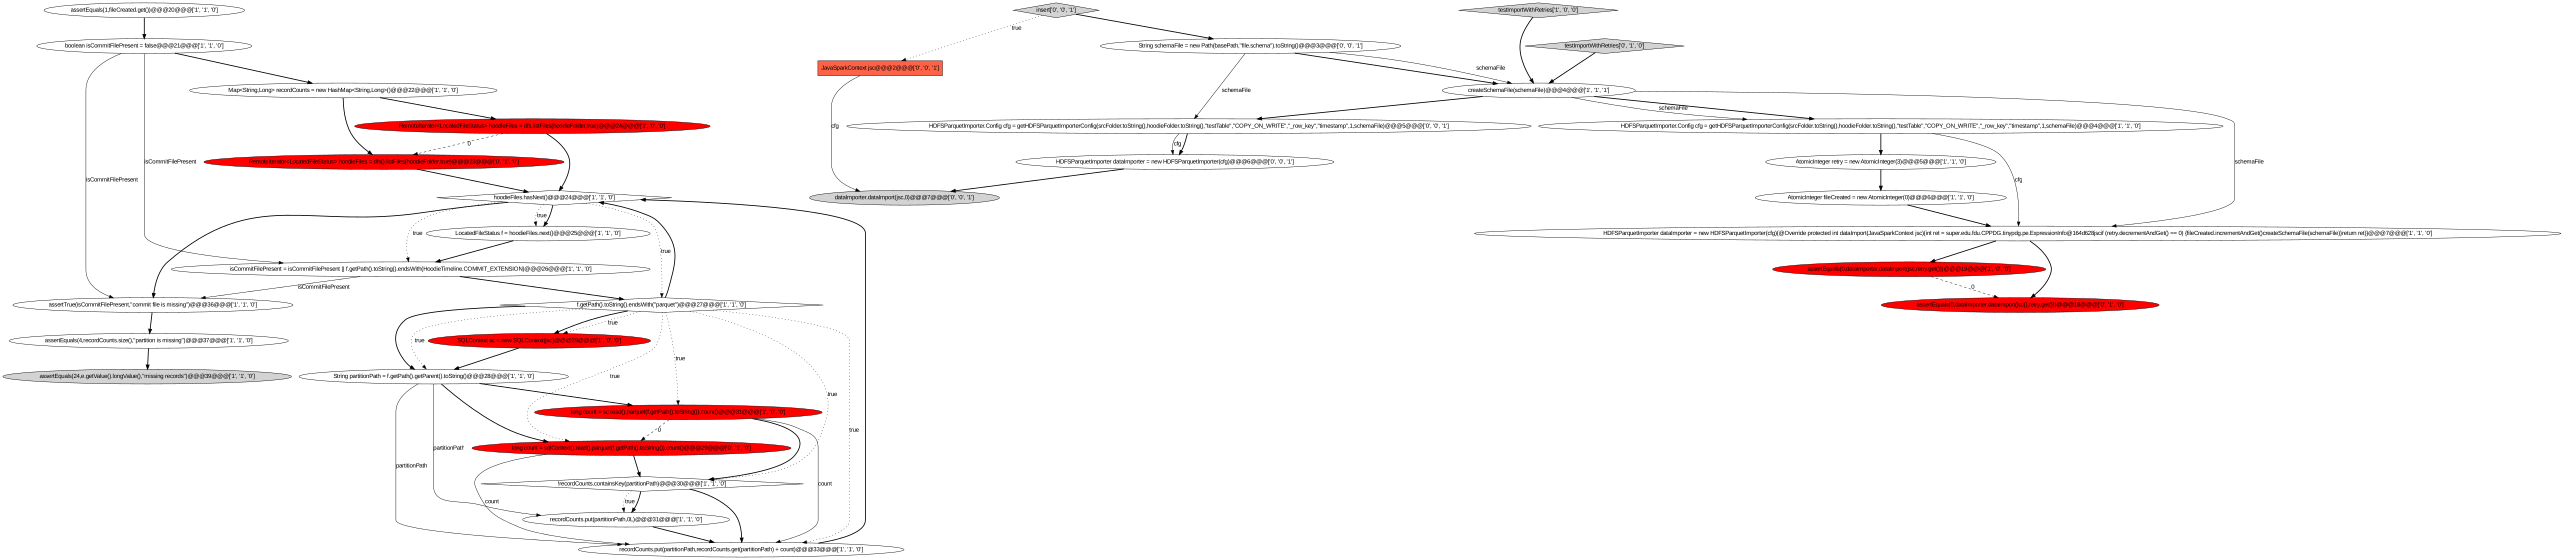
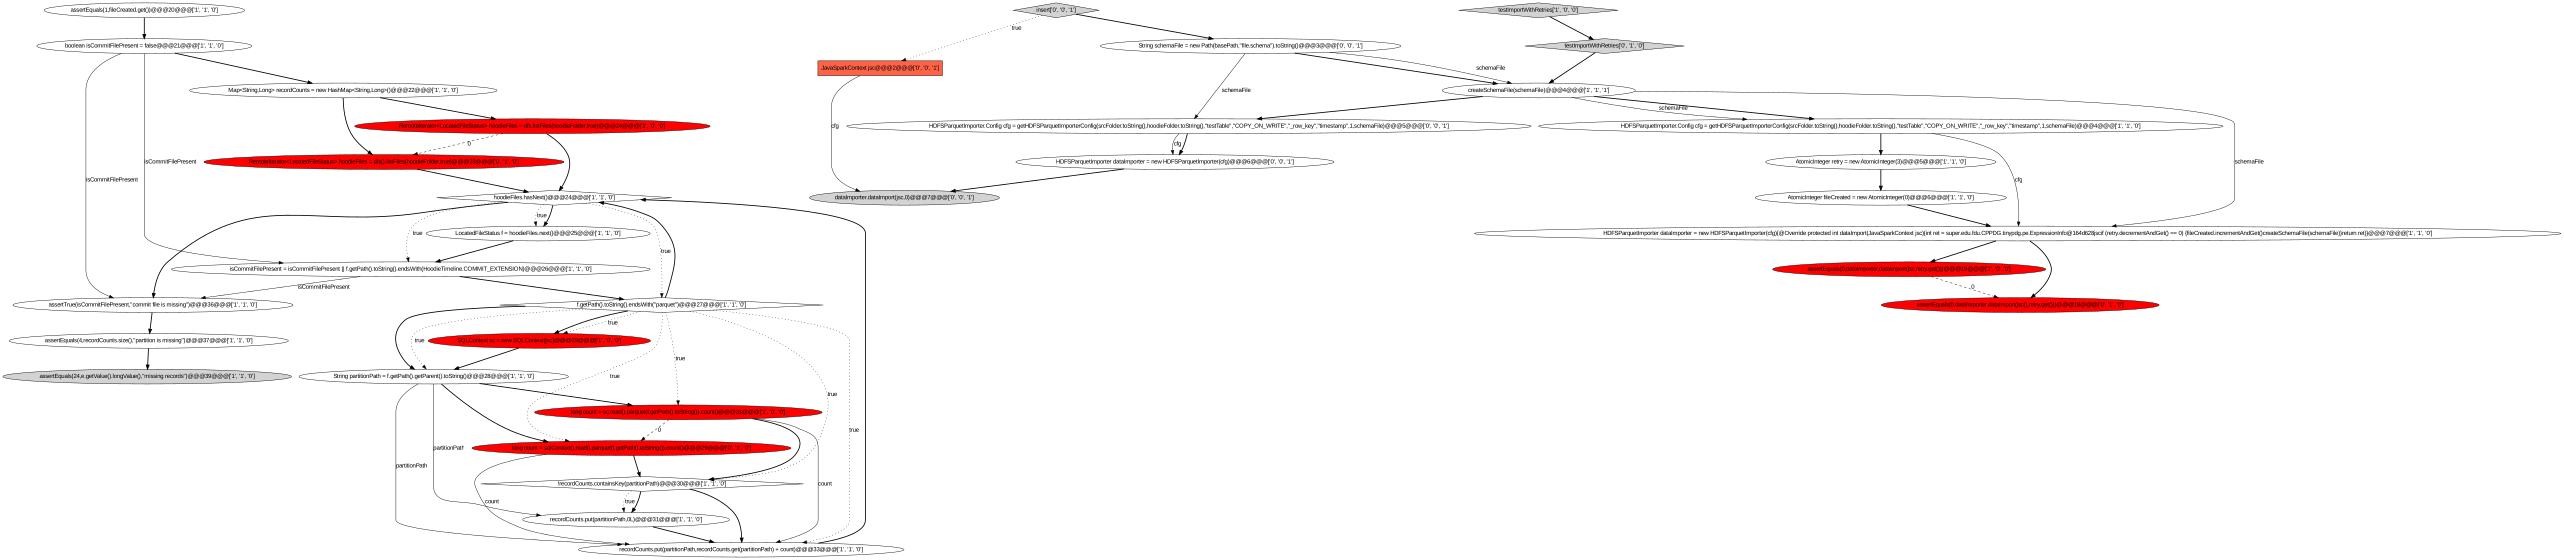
(1520, 48) -> (1570, 27)
